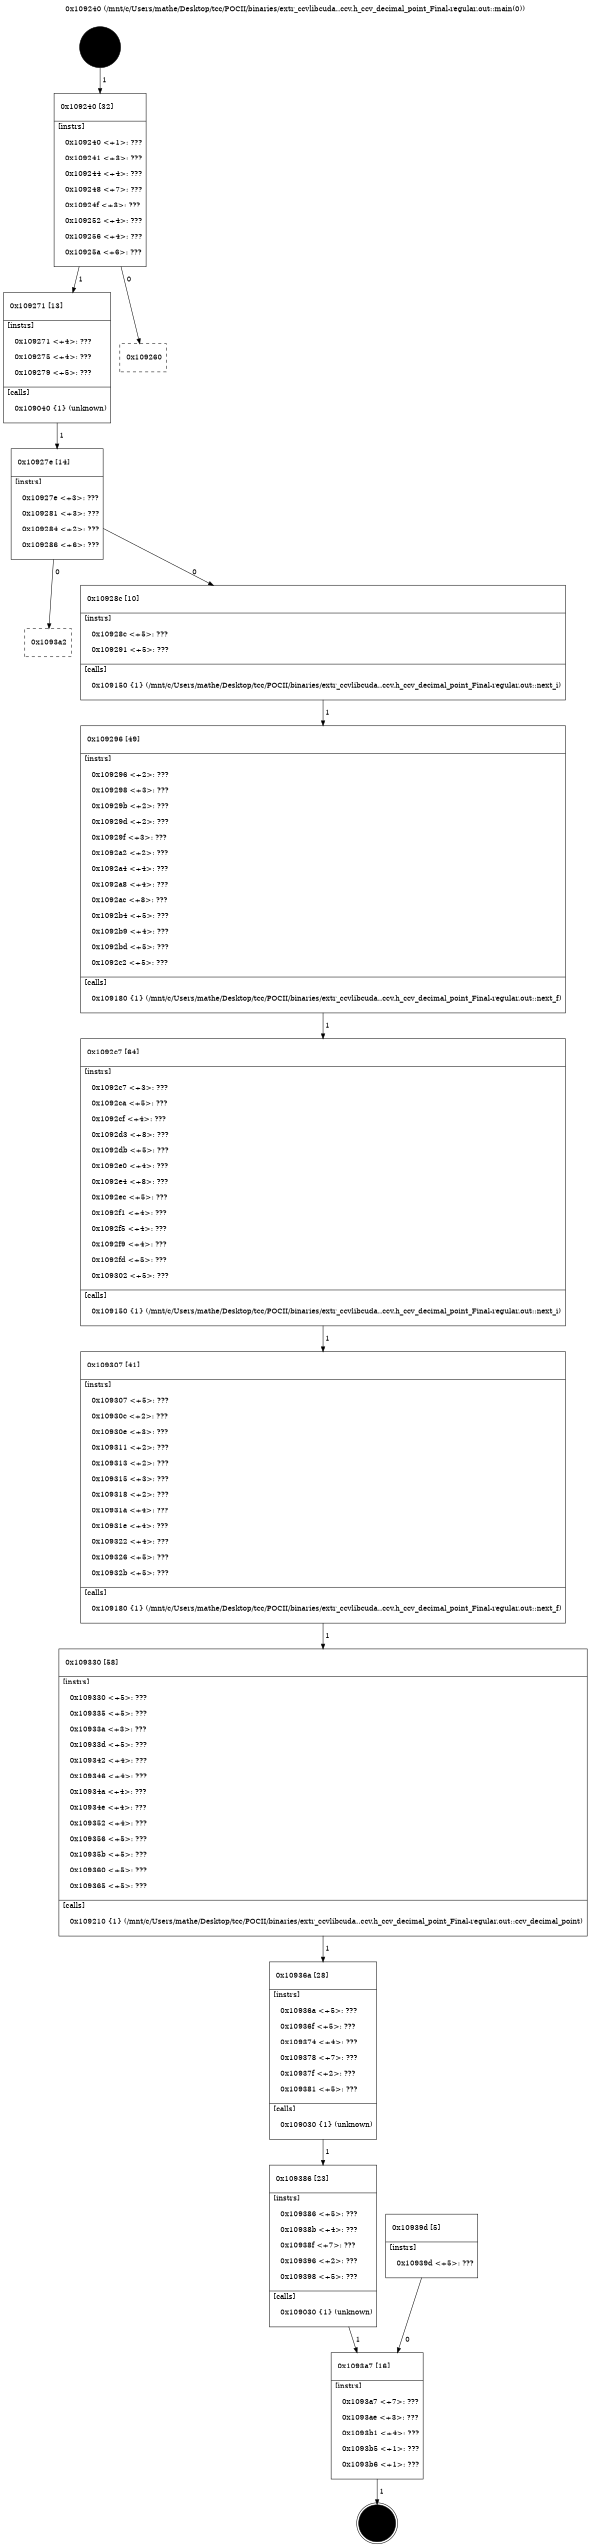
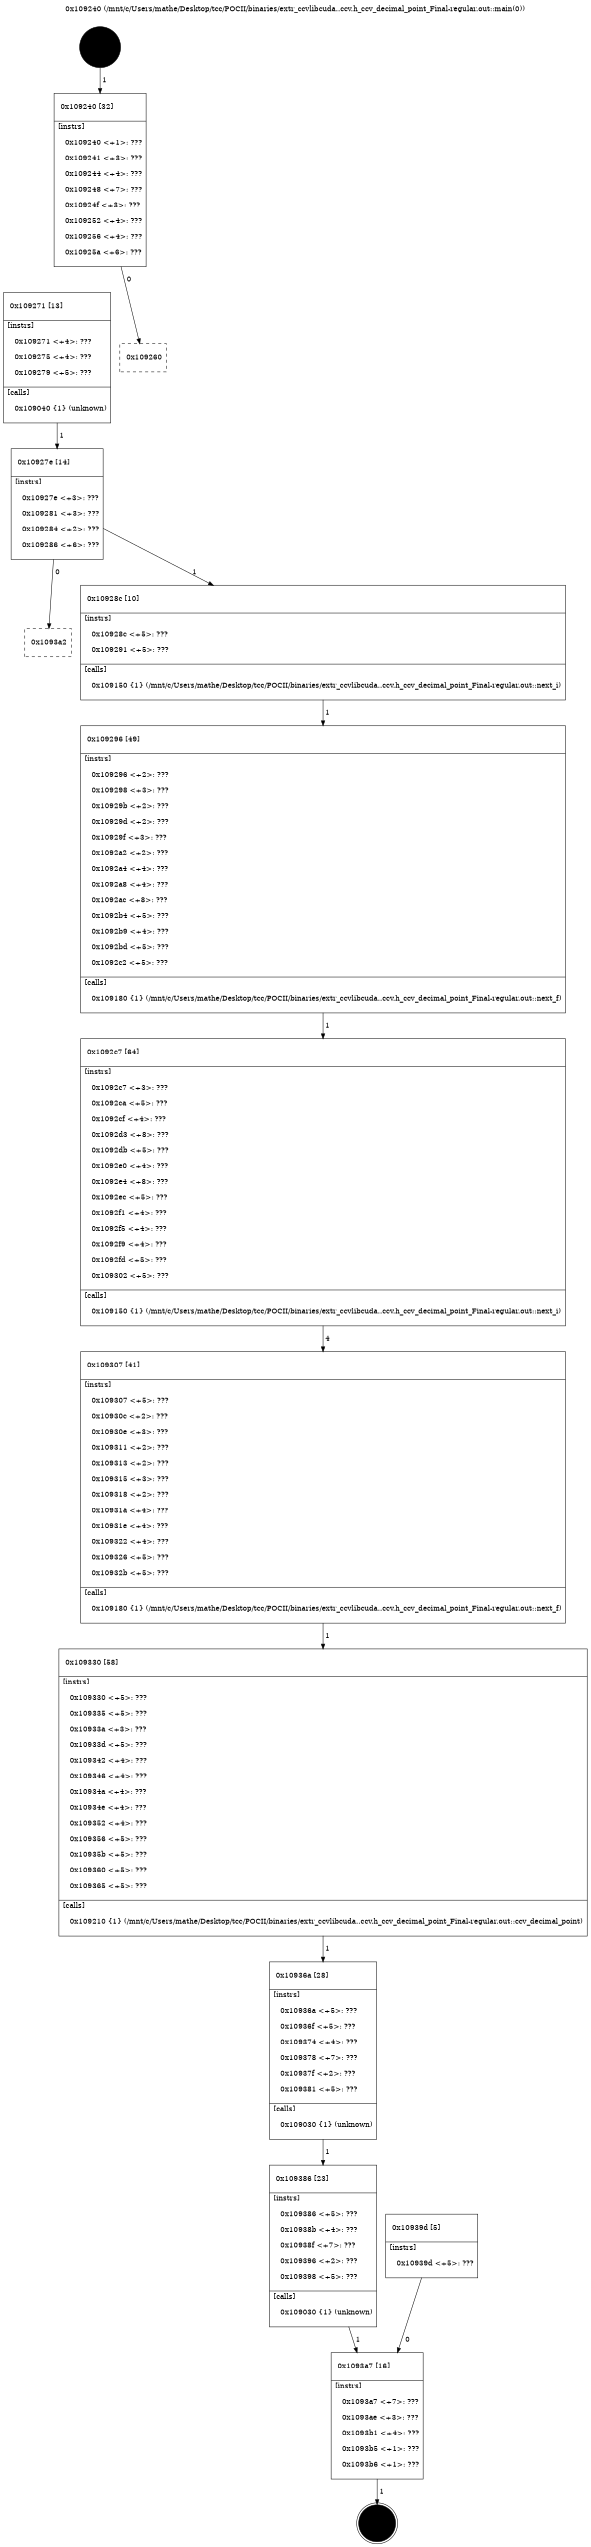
(77, 277) -> none
(194, 572) -> (194, 572)
(327, 1339) -> (327, 1339)
